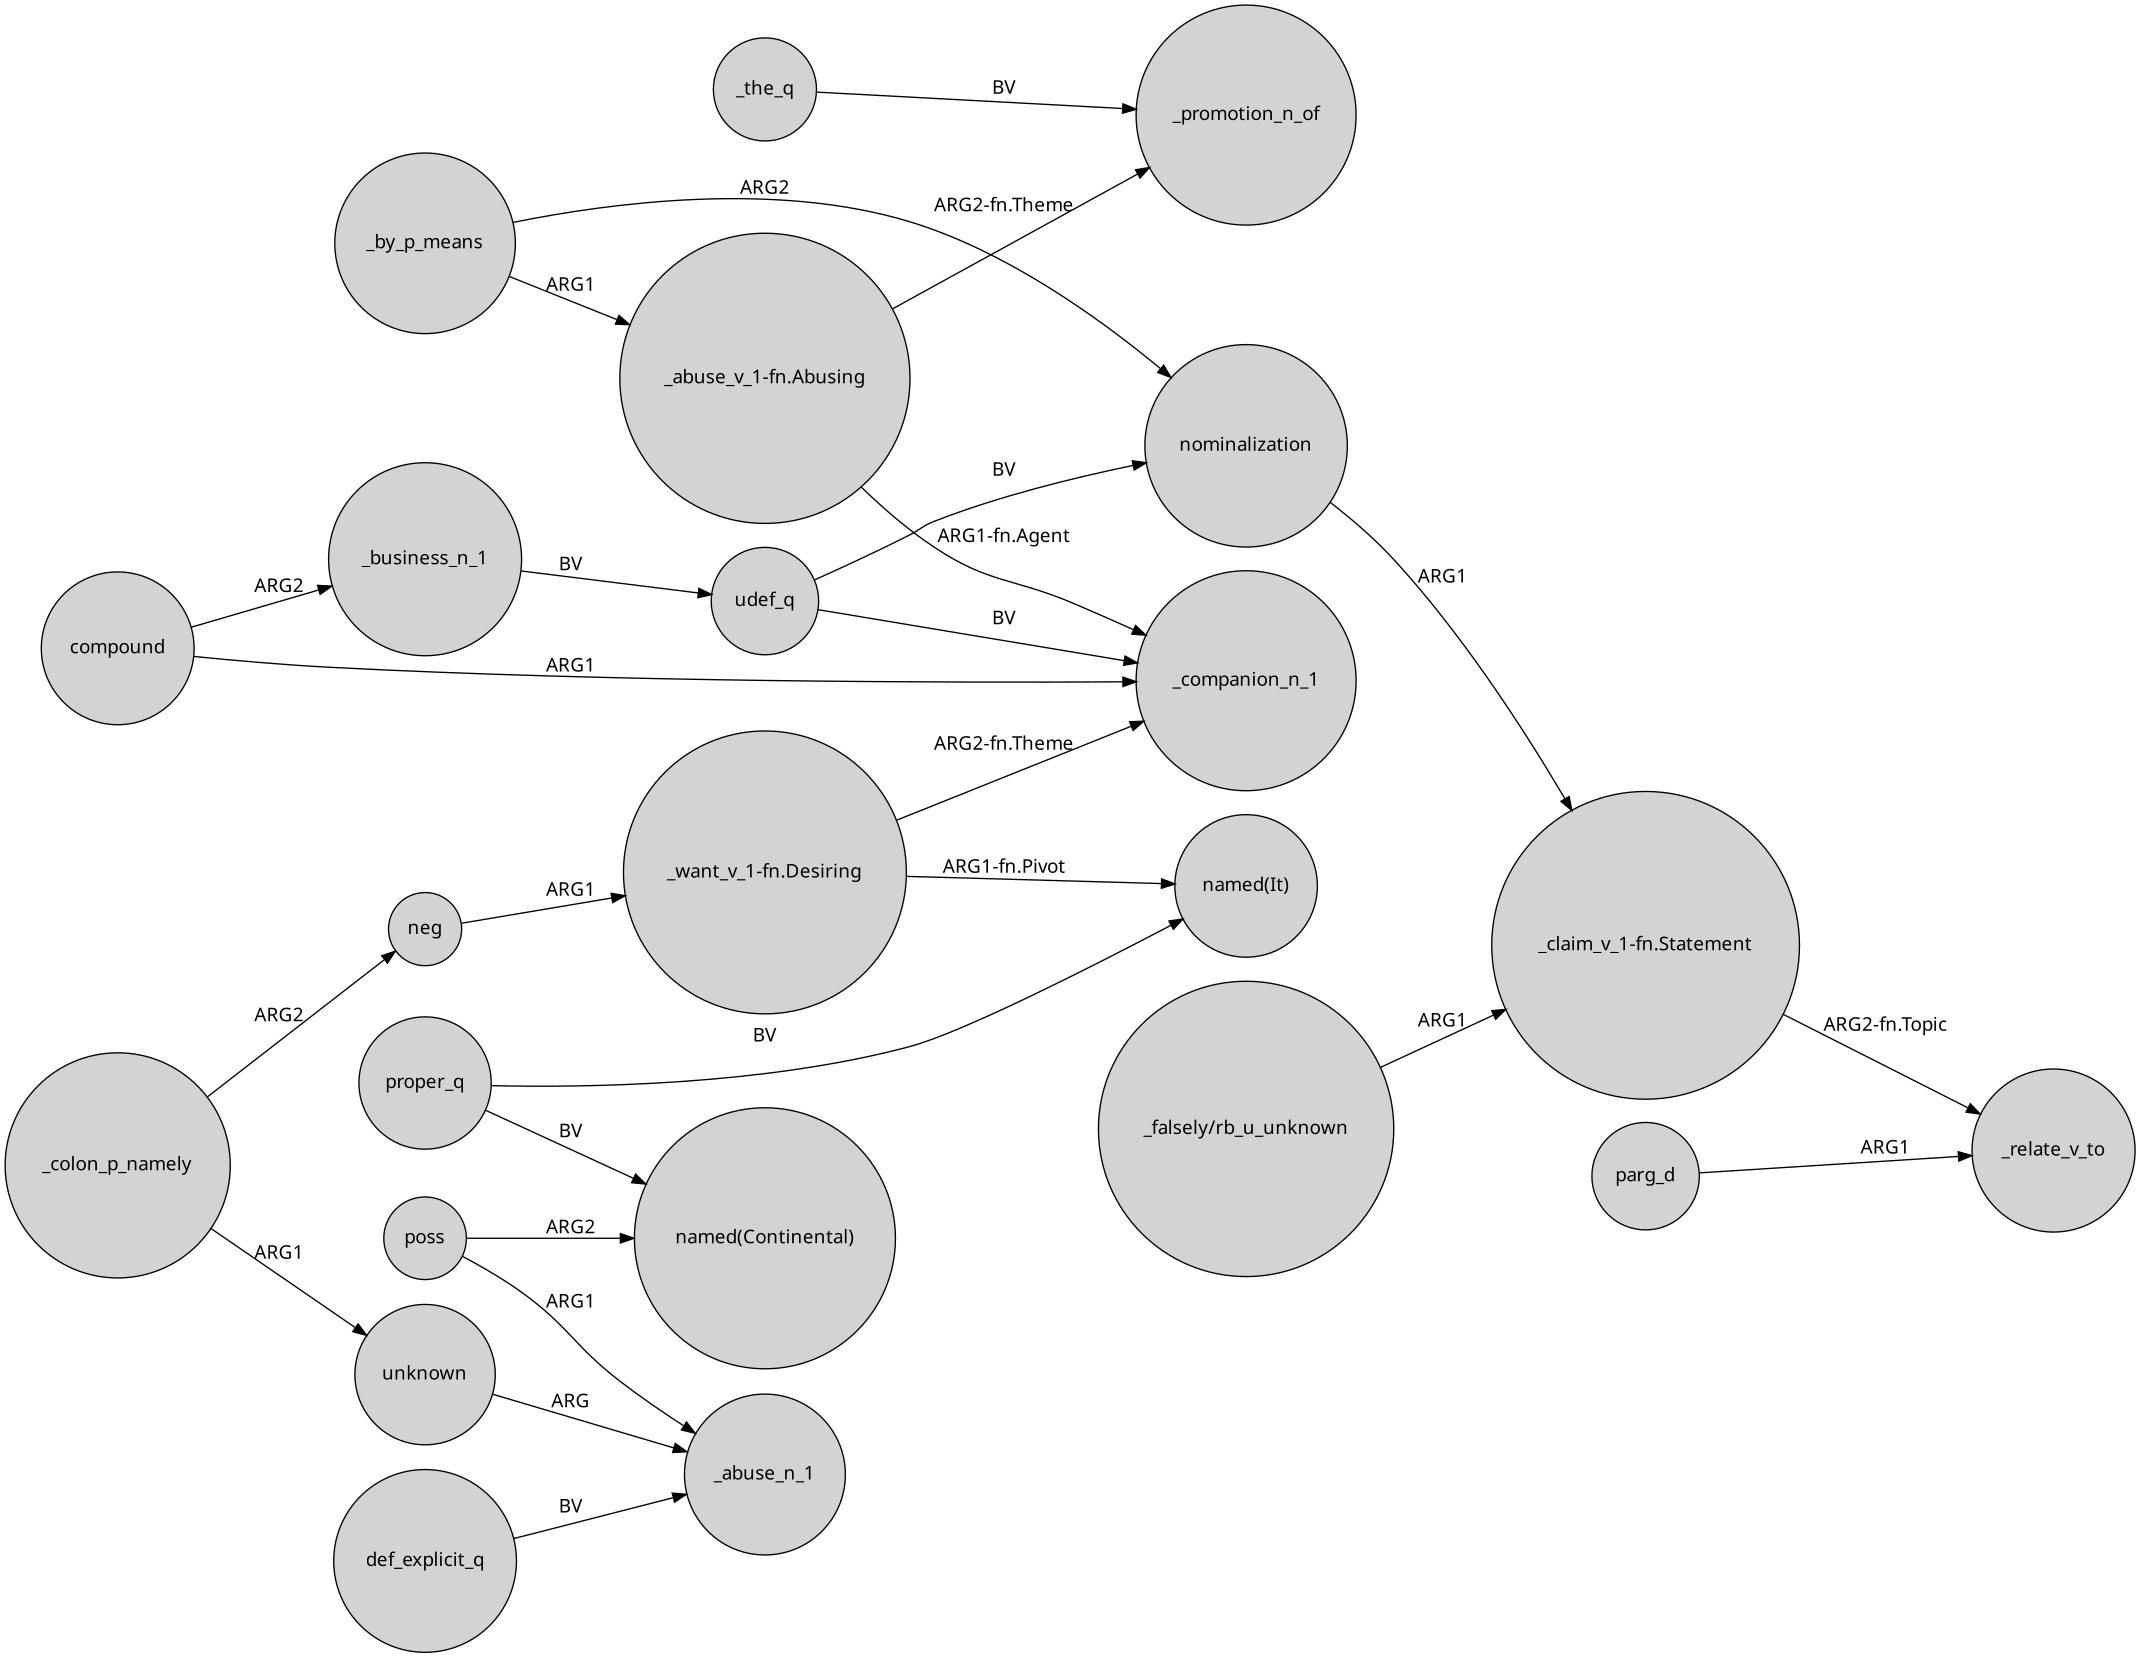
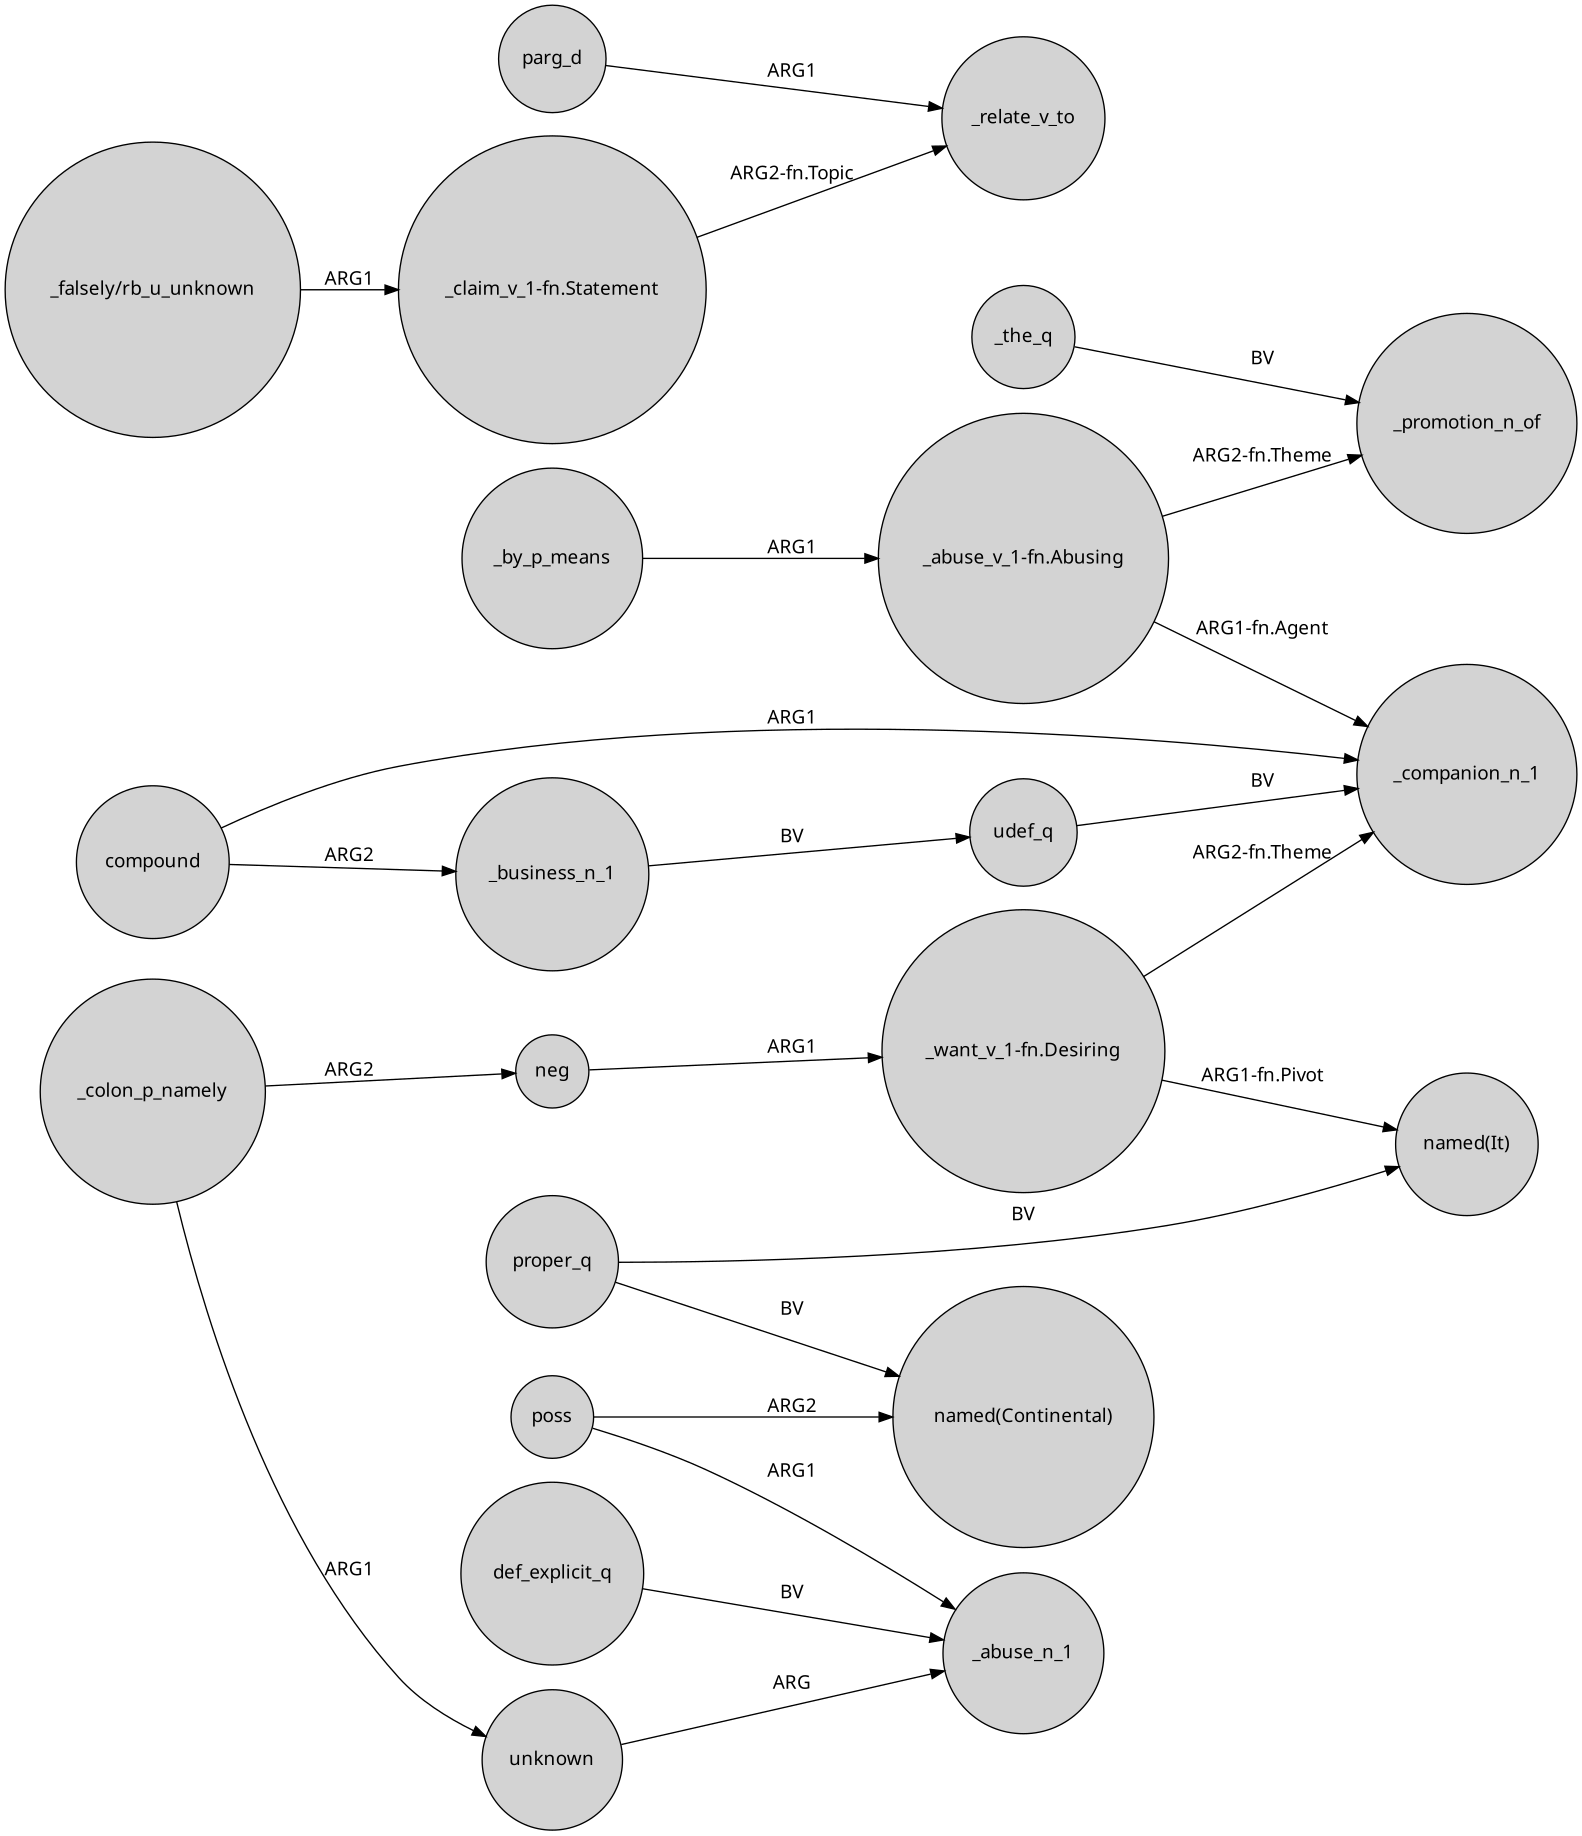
(1246, 446) -> none
